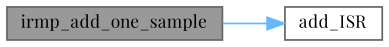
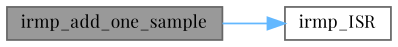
(334, 23) -> (338, 23)
